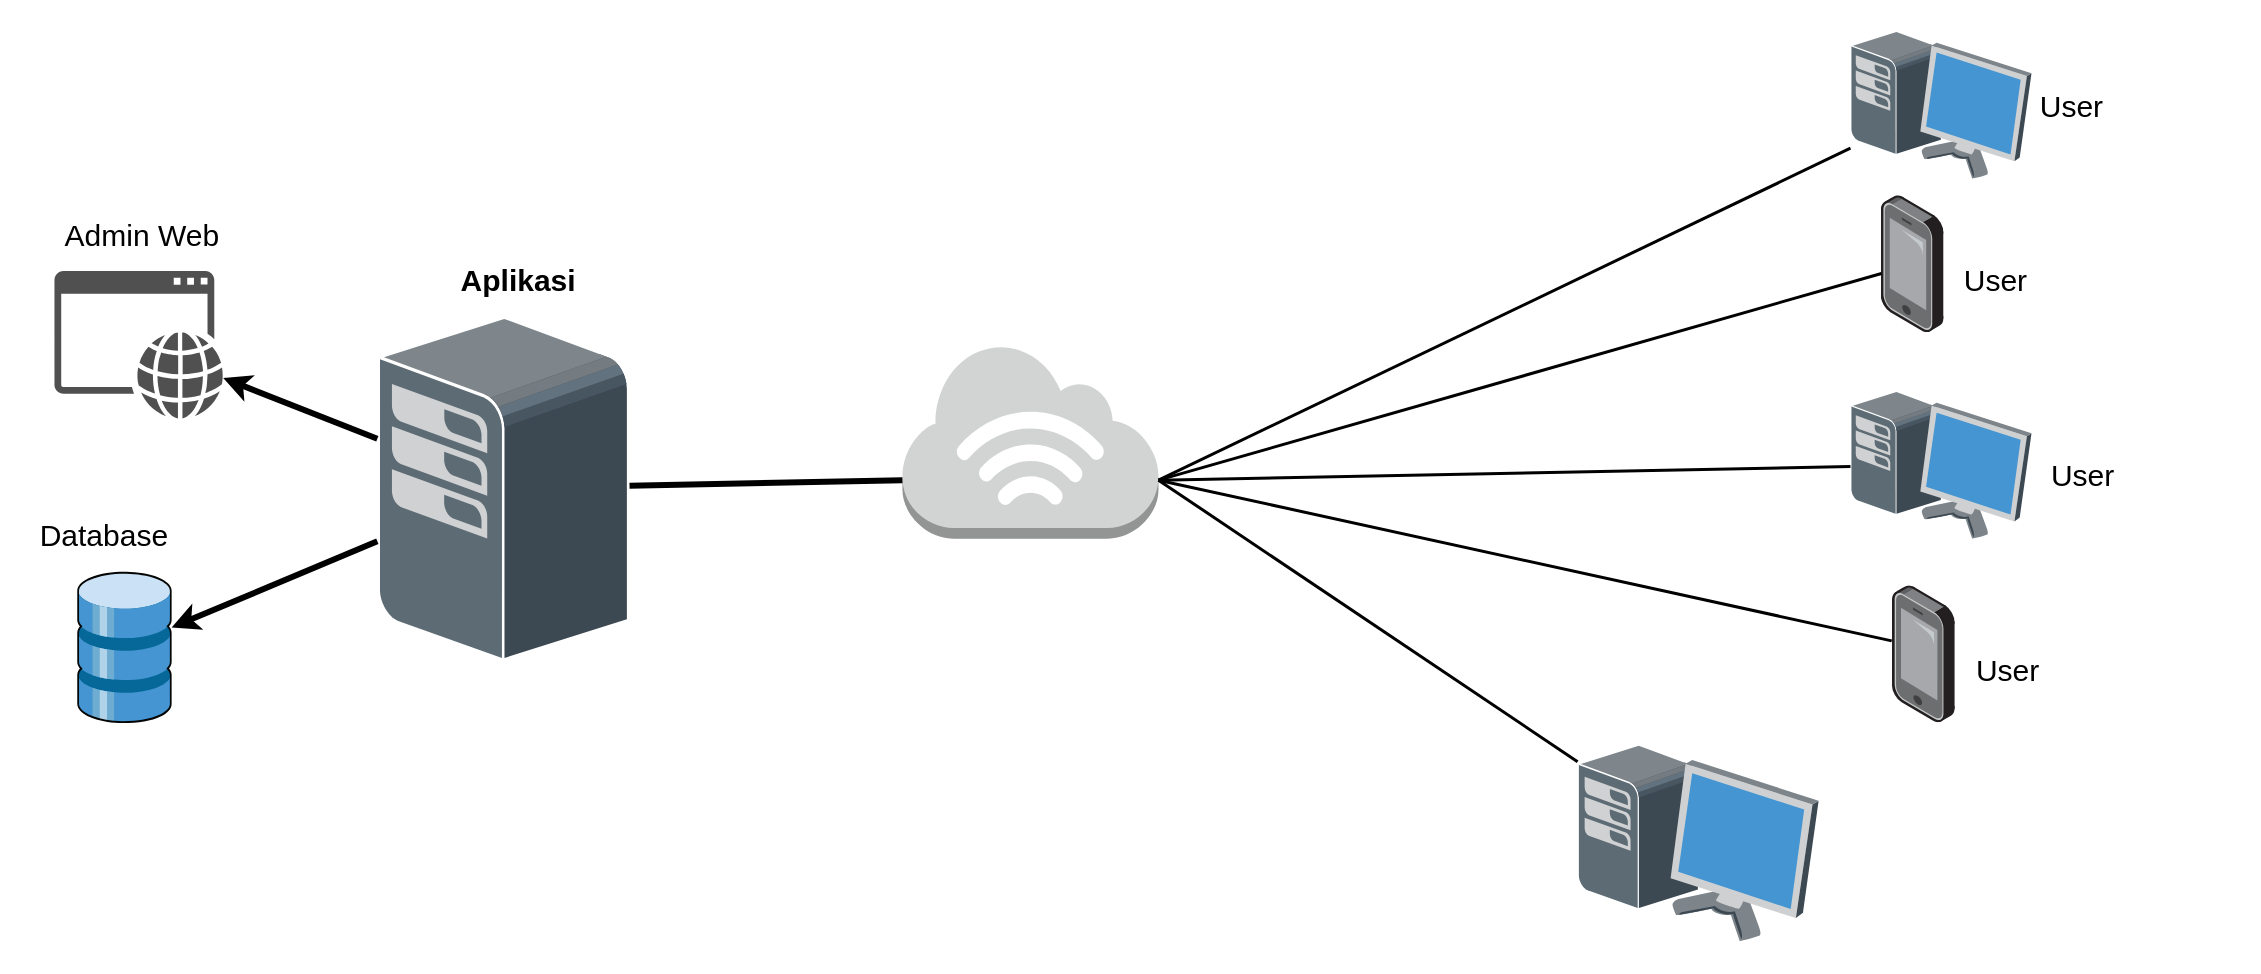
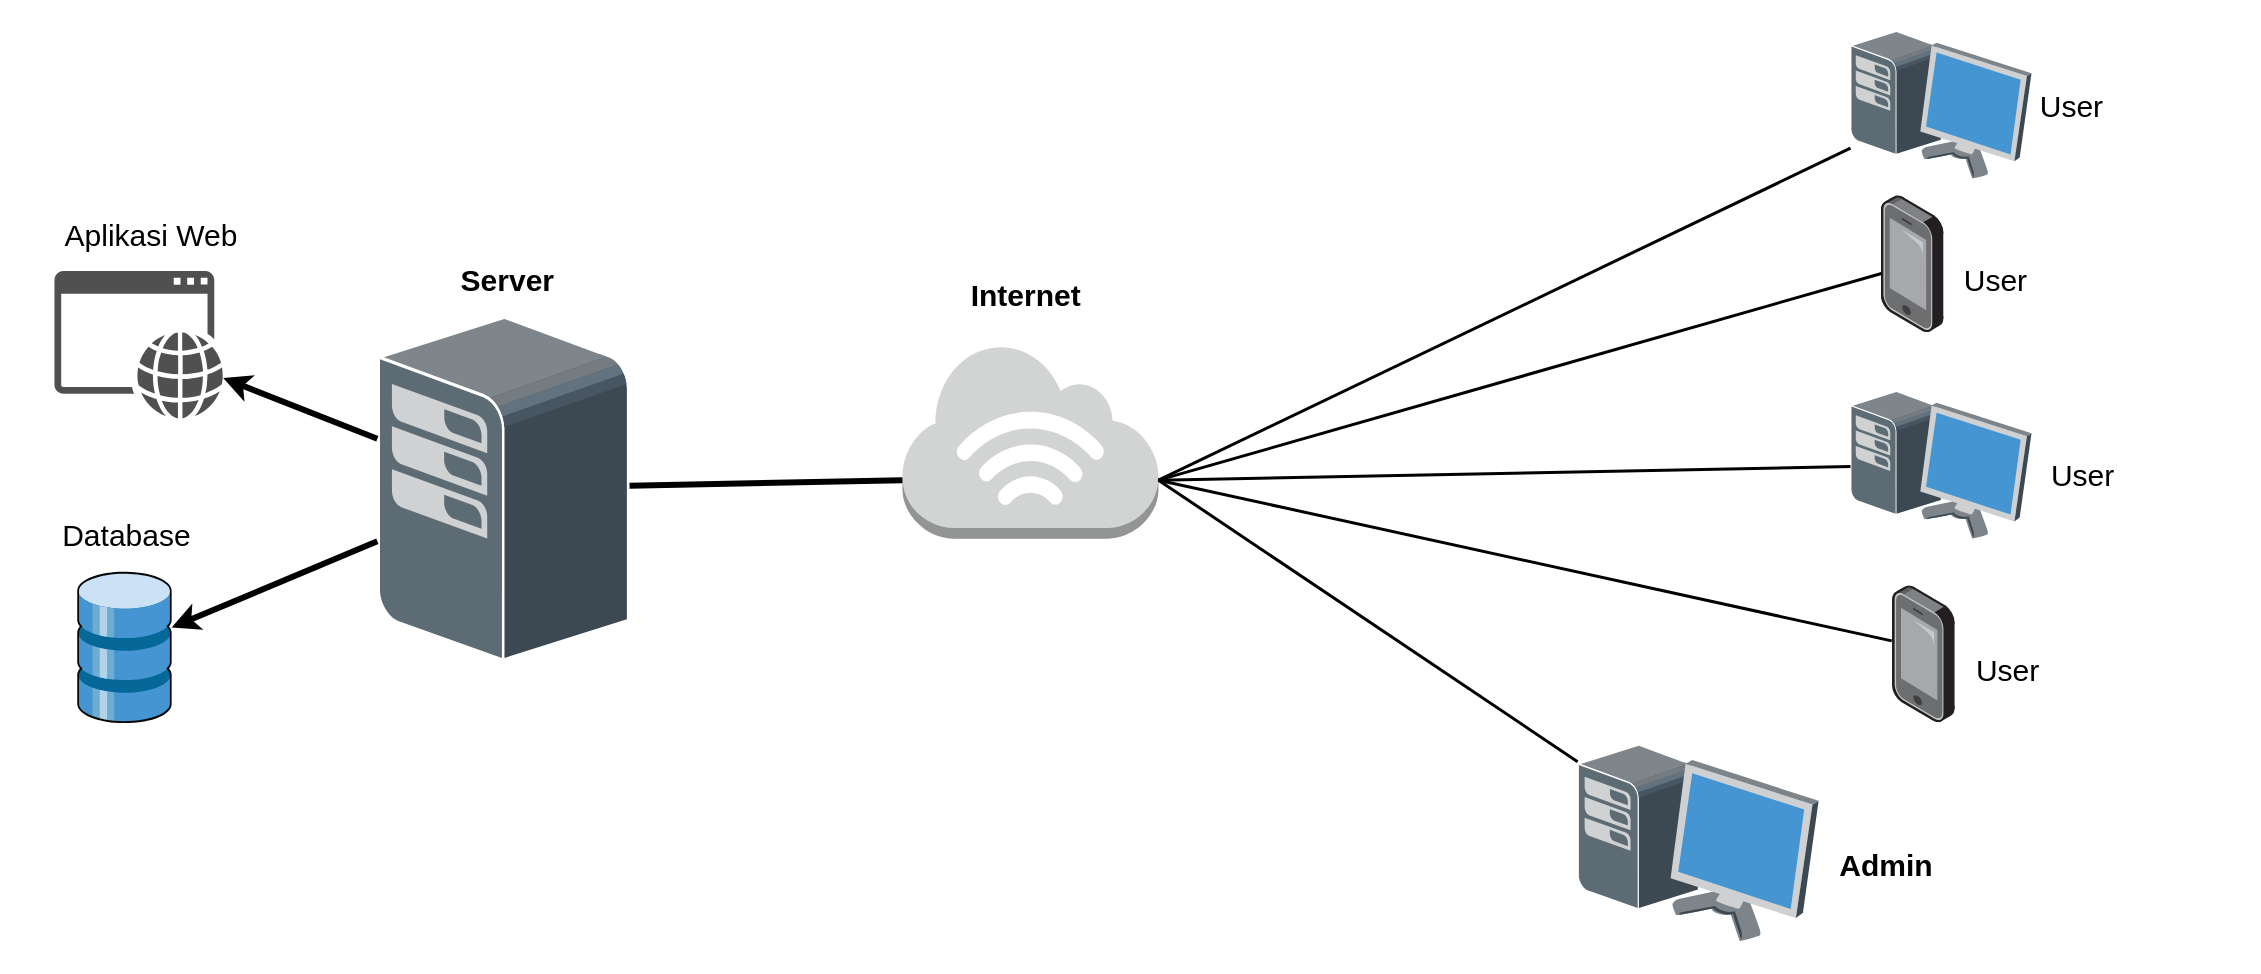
(132, 236) -> (150, 236)
(516, 281) -> (511, 281)
none -> (1055, 293)
(124, 533) -> (147, 533)
none -> (1924, 863)
